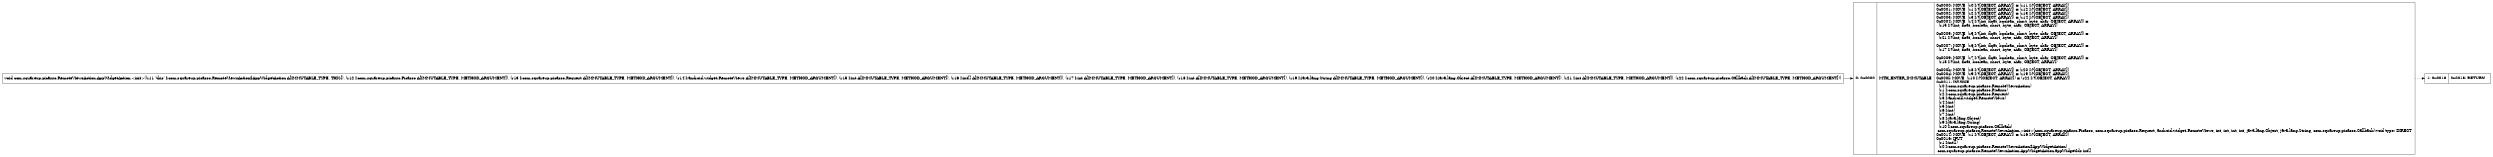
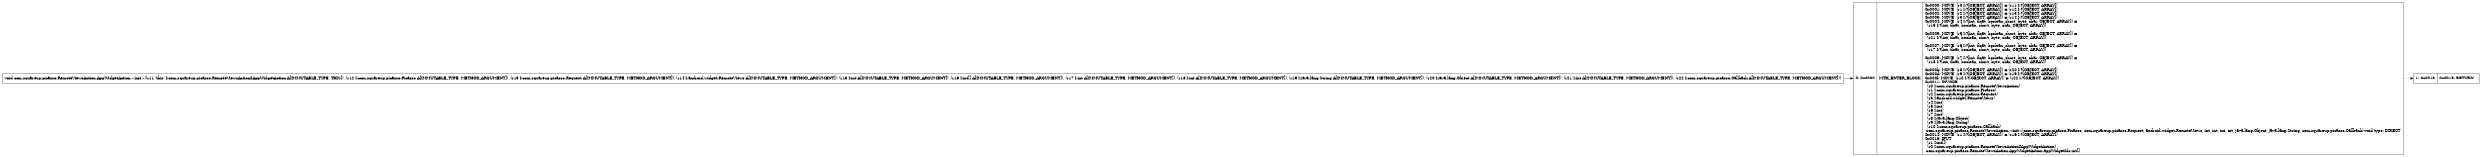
(1906, 78) -> (1900, 78)
